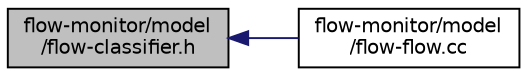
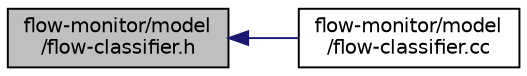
(409, 38) -> (409, 38)
